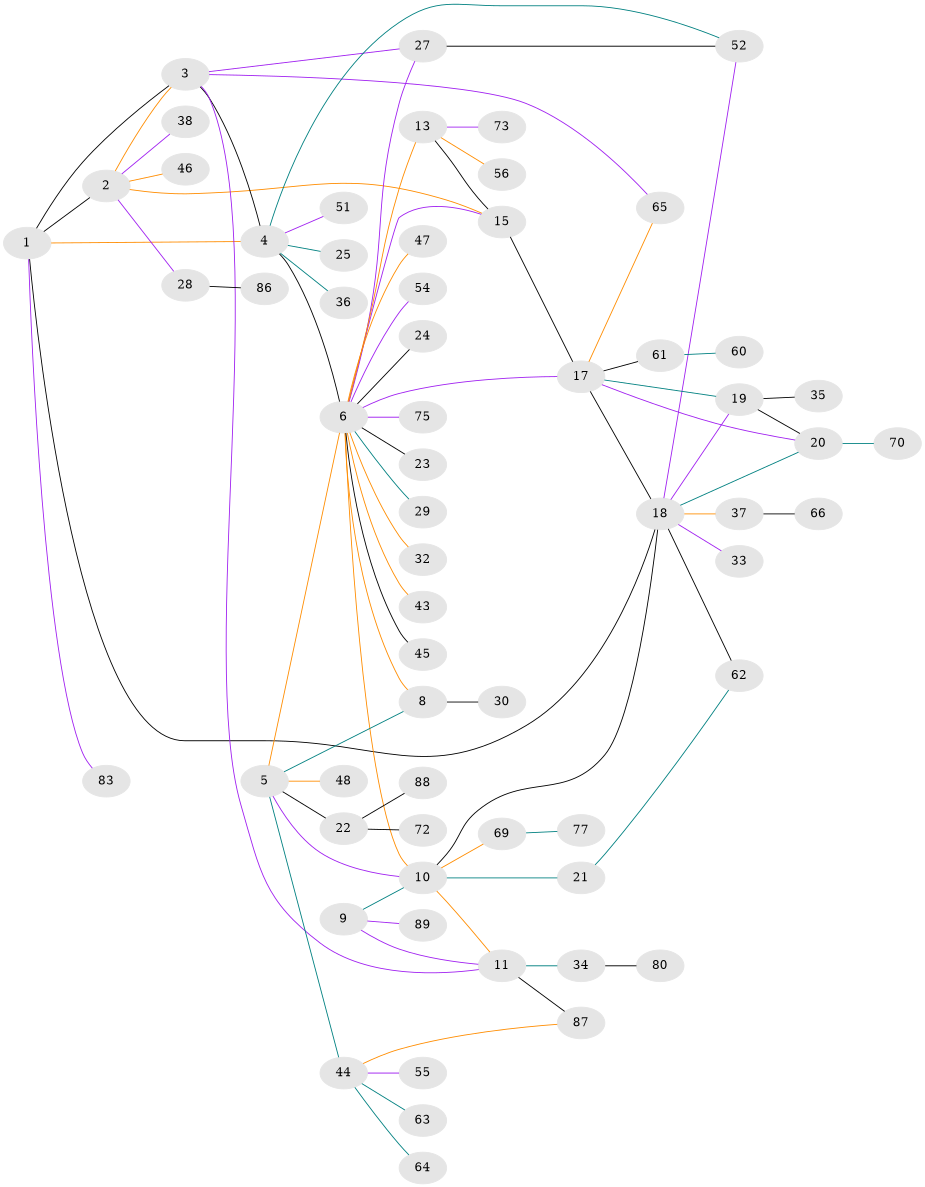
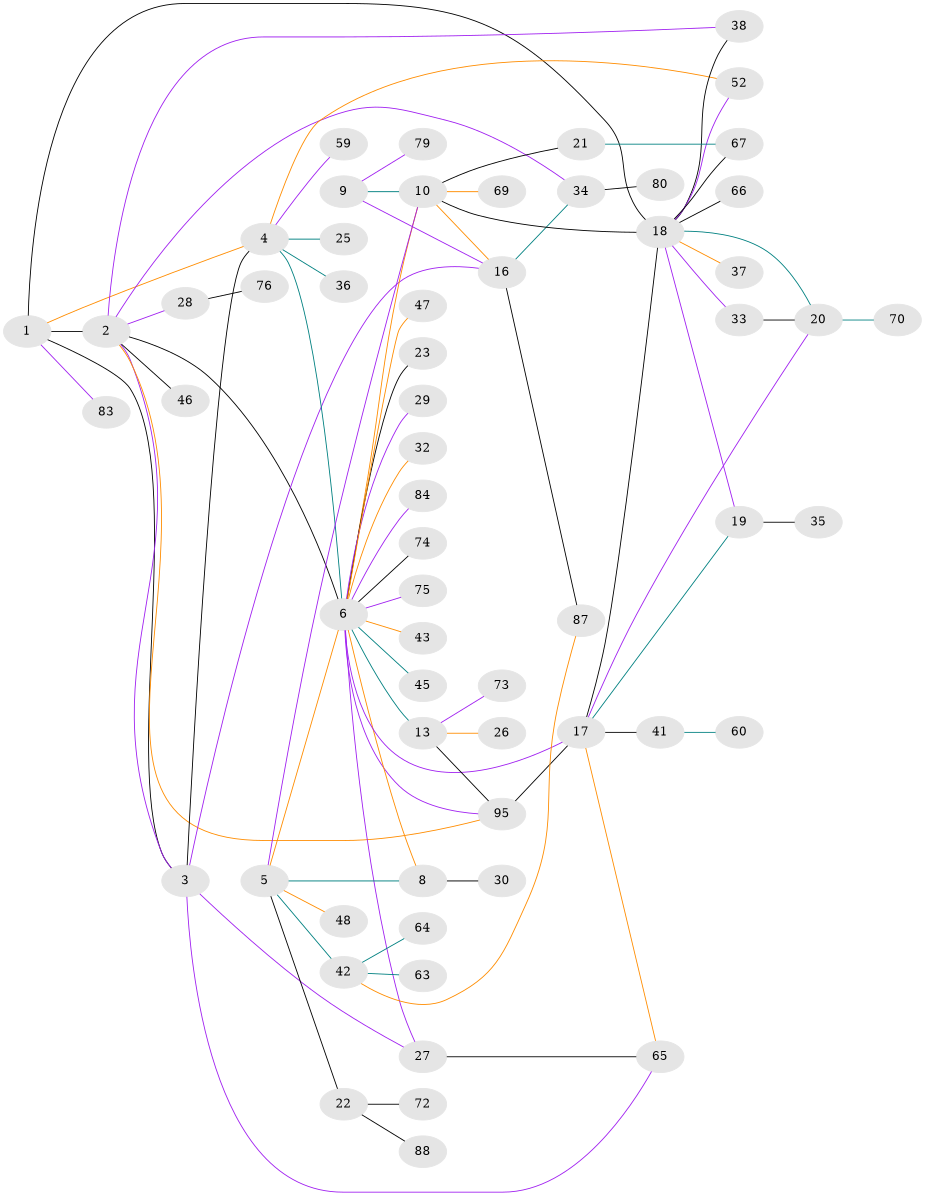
(437, 6) -> (456, 69)
(581, 46) -> (542, 1057)
(141, 128) -> (146, 606)
none -> (702, 130)
none -> (297, 132)
(502, 175) -> (502, 733)
(146, 178) -> (146, 366)
(344, 208) -> (344, 144)
(502, 222) -> (502, 814)
(385, 245) -> (377, 677)
(265, 289) -> (265, 287)
(423, 289) -> (423, 496)
(317, 325) -> (323, 422)
(423, 336) -> (423, 543)
(660, 356) -> (660, 732)
(779, 422) -> (779, 320)
none -> (263, 442)
(381, 466) -> (375, 479)
(779, 514) -> (700, 212)
(365, 541) -> (383, 650)
(739, 676) -> (739, 144)
(581, 830) -> none
(502, 878) -> (499, 162)
(423, 925) -> (423, 144)
(502, 966) -> (502, 273)
(344, 1073) -> (344, 972)
(423, 1073) -> none
